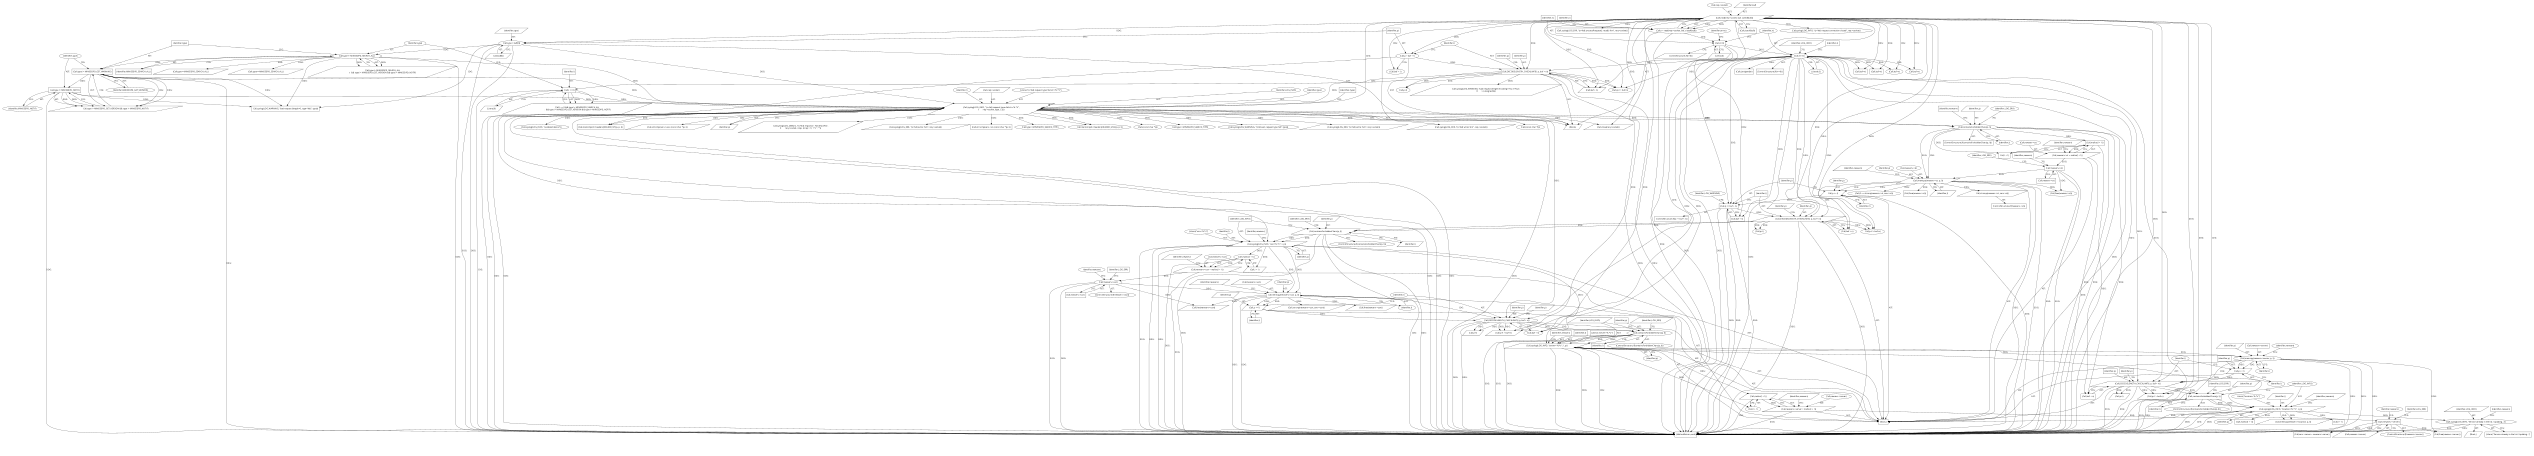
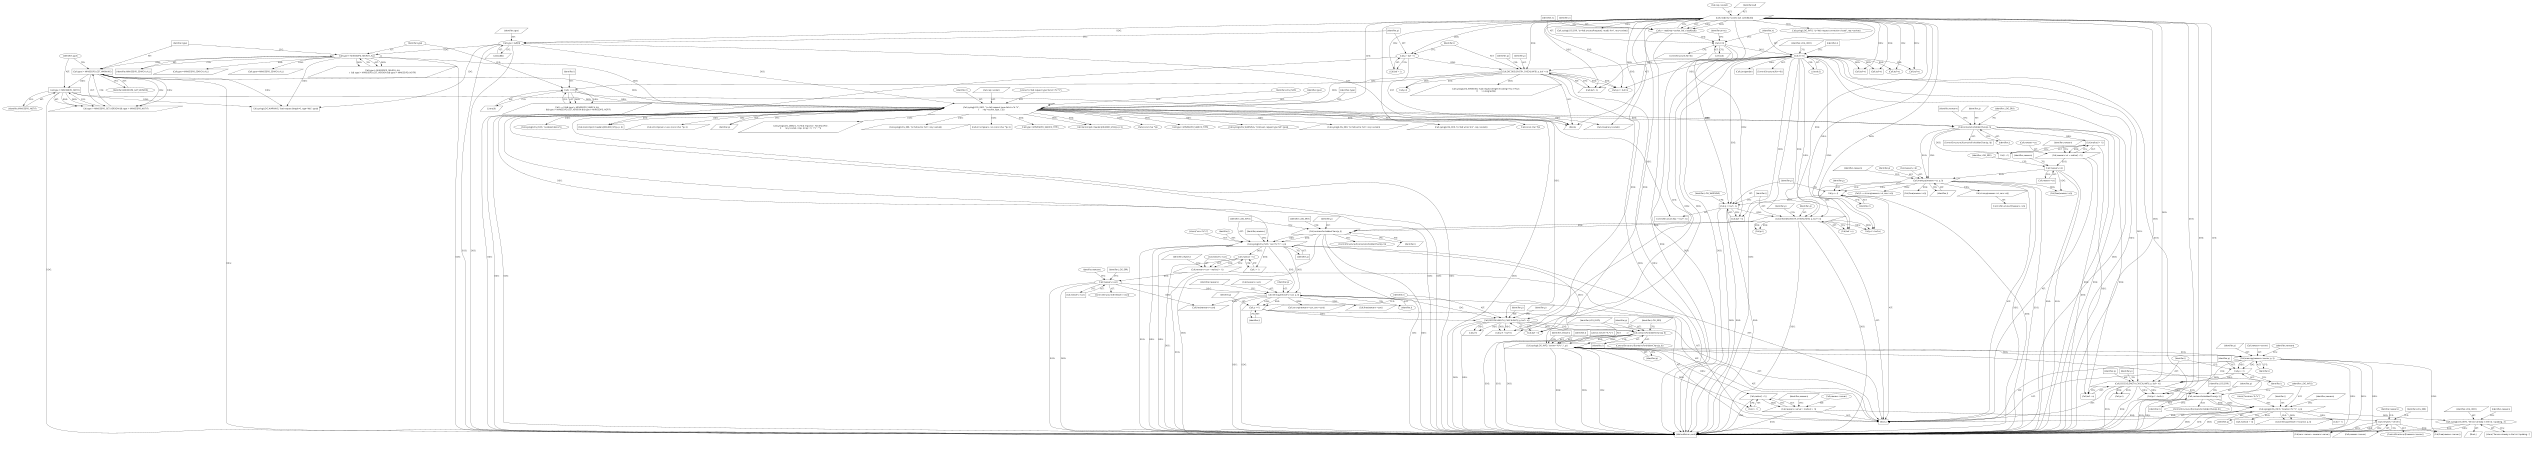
(1748, 31) -> none
none -> (1395, 63)
(478, 418) -> (1148, 102)
